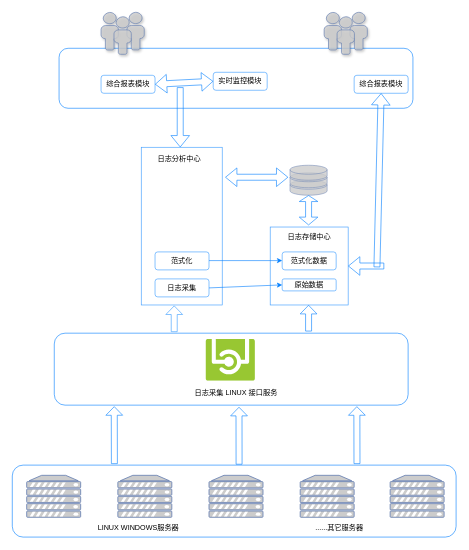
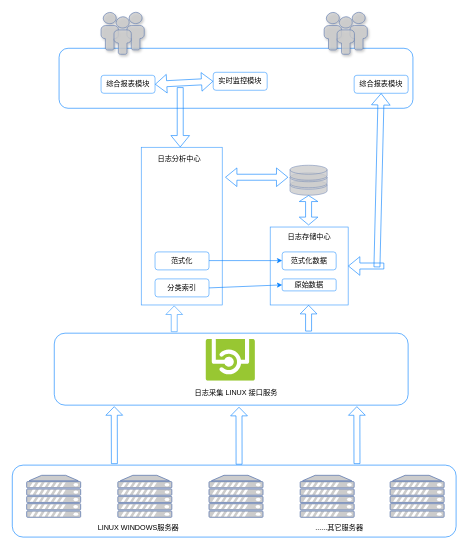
(182, 288) -> (182, 288)
